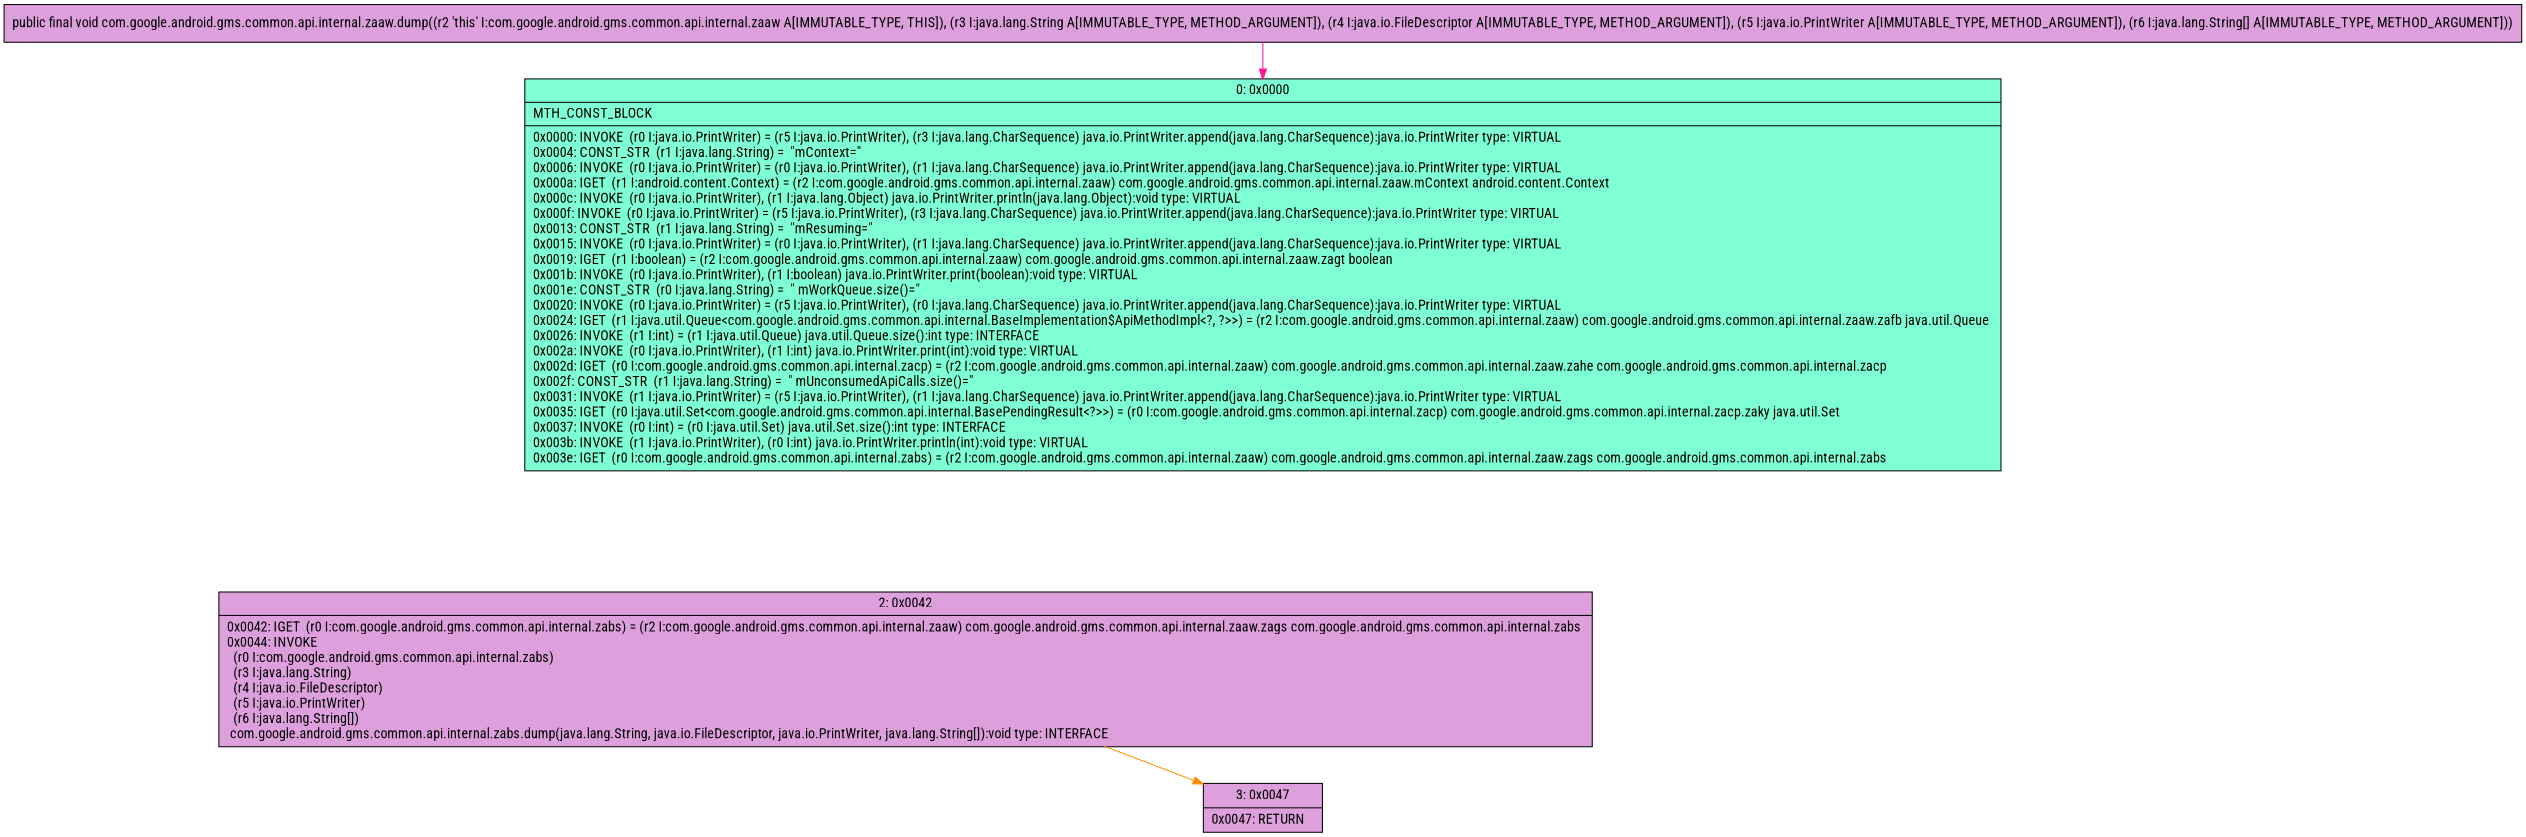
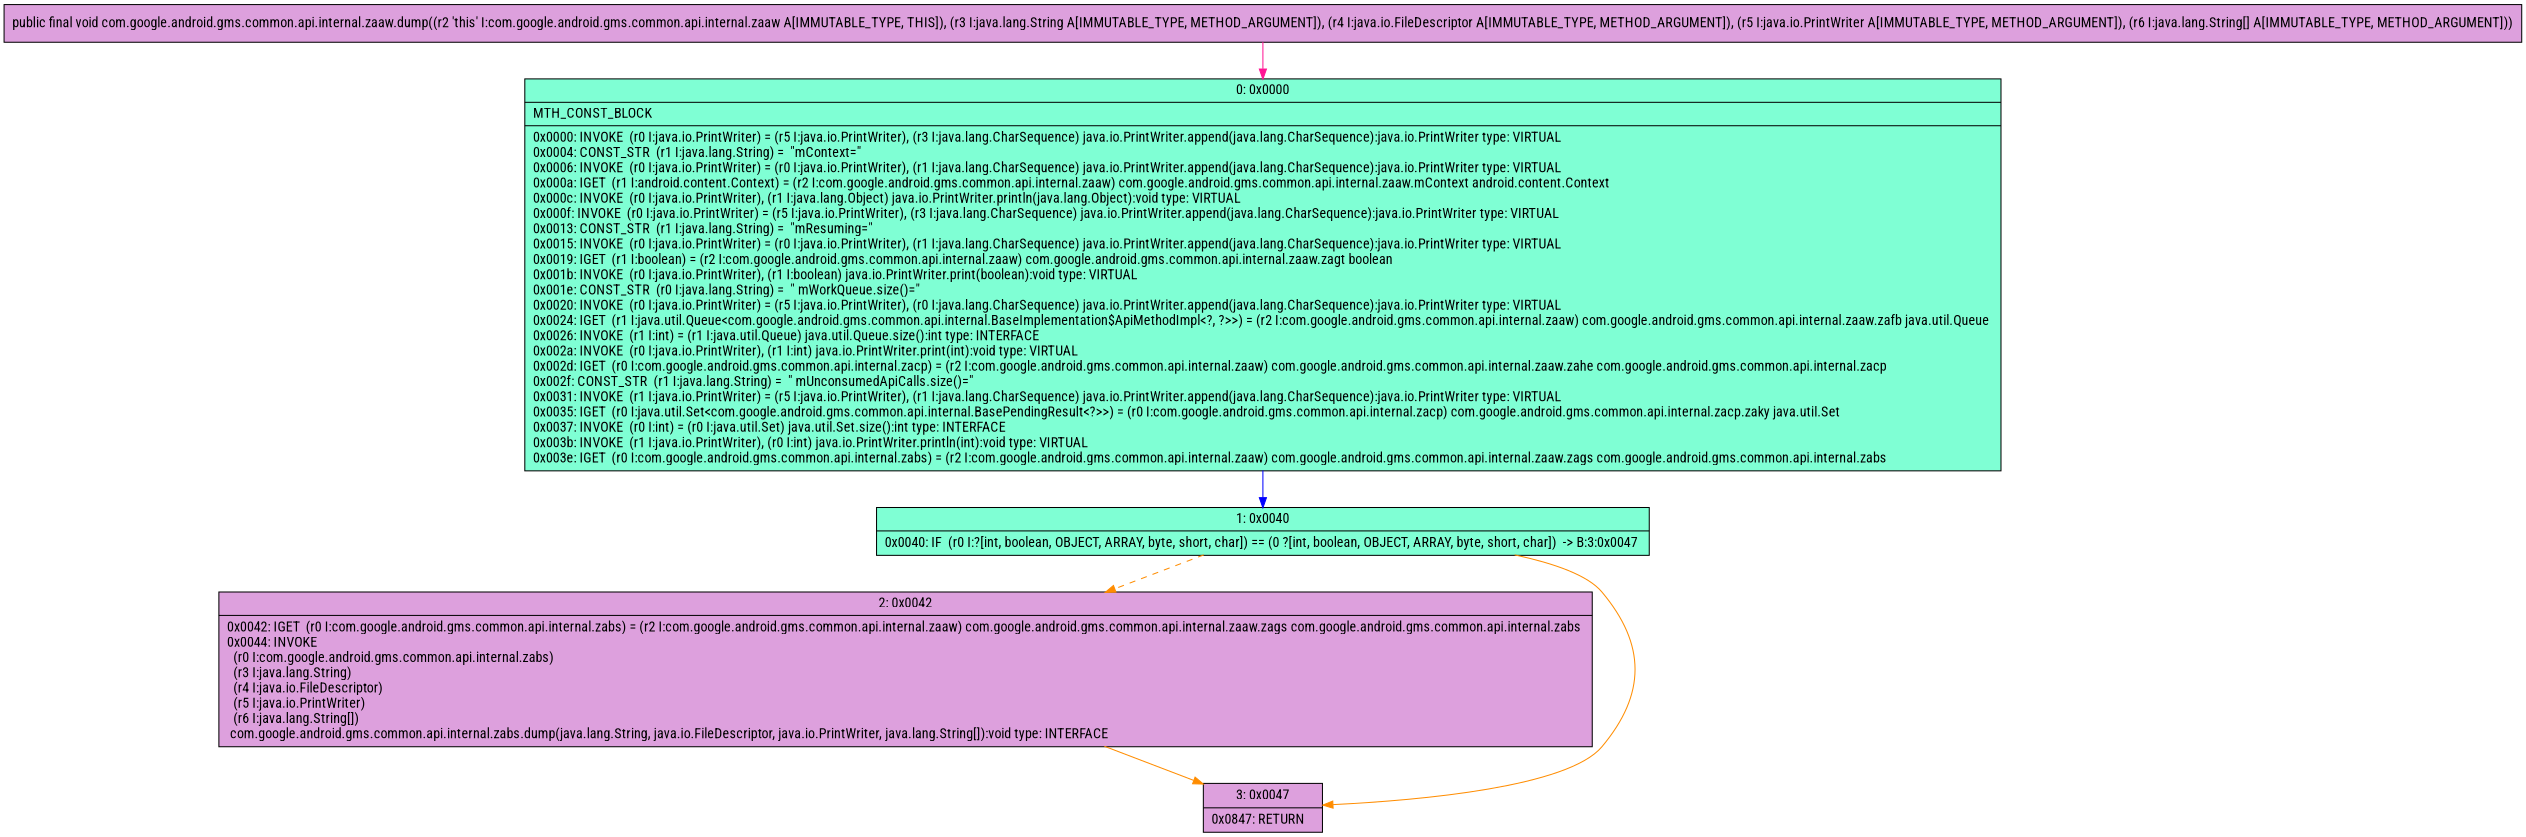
none -> (1263, 531)
(1263, 820) -> (1263, 820)
